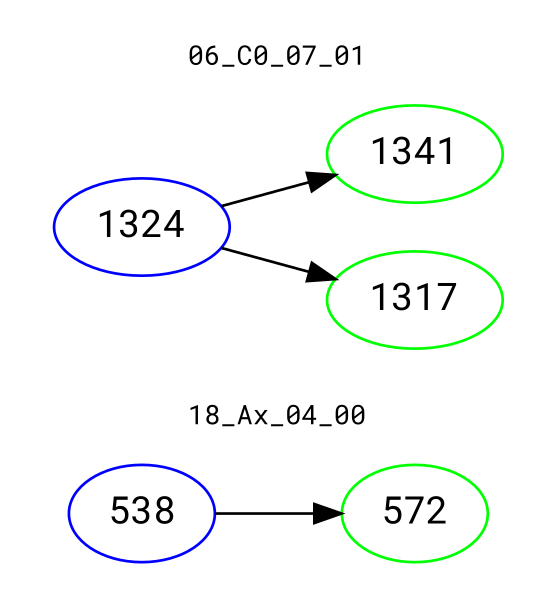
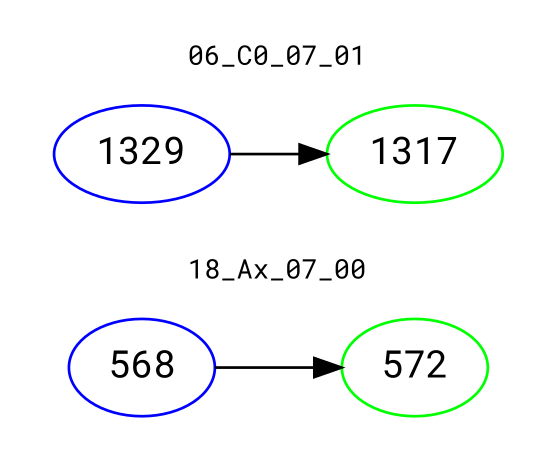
(415, 154) -> none
(142, 227) -> (142, 154)
(278, 418) -> (278, 272)
(142, 514) -> (142, 368)
